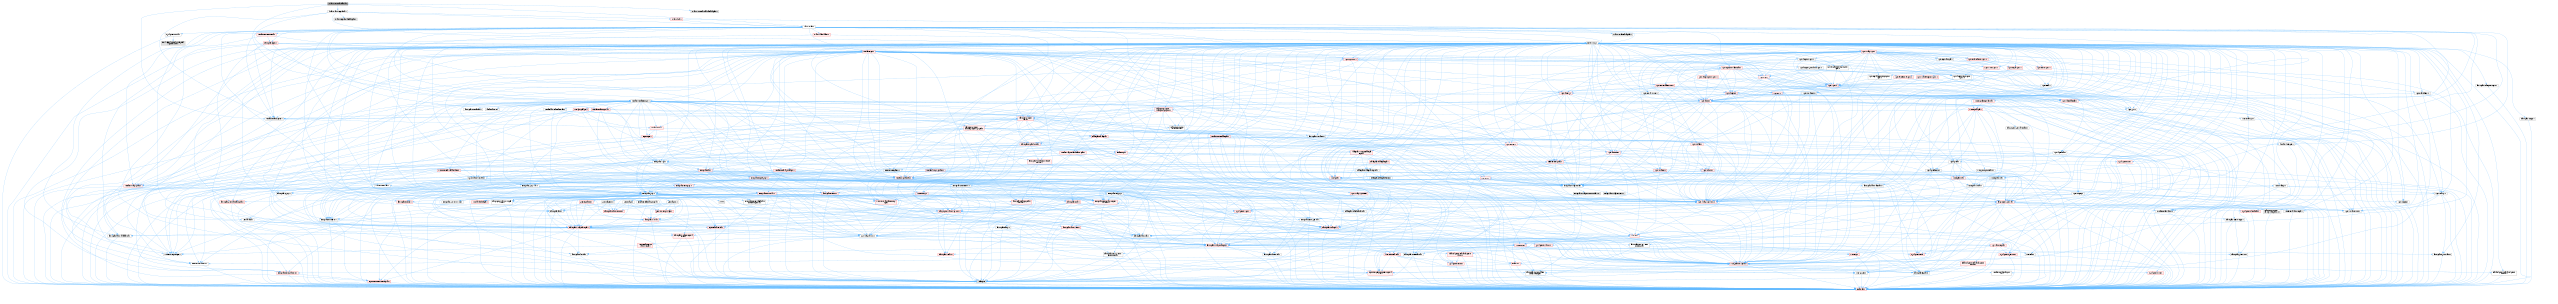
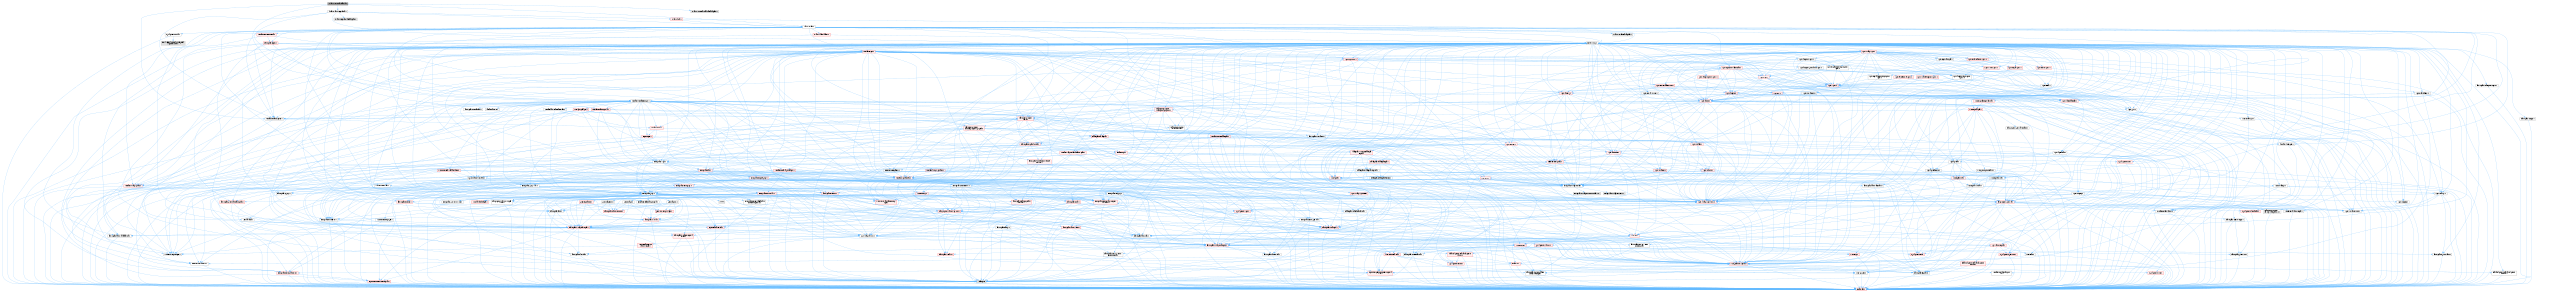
none -> (385, 220)
